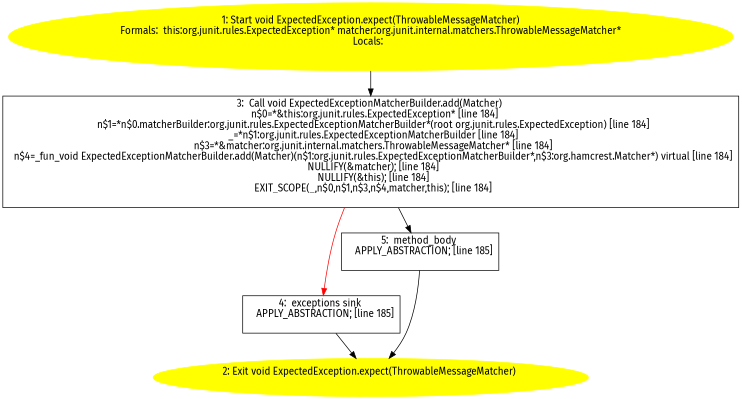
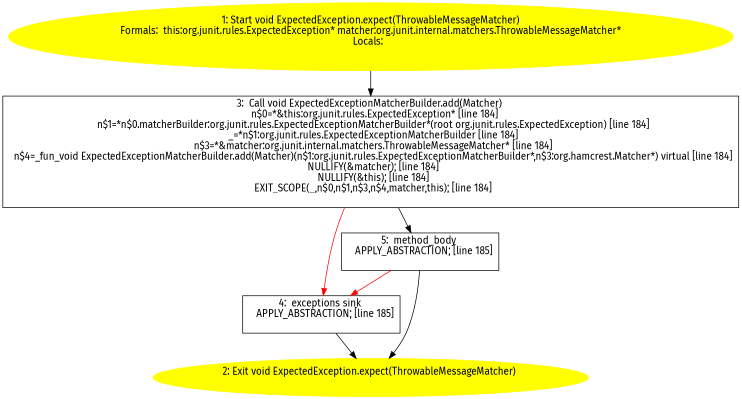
none -> (374, 281)
